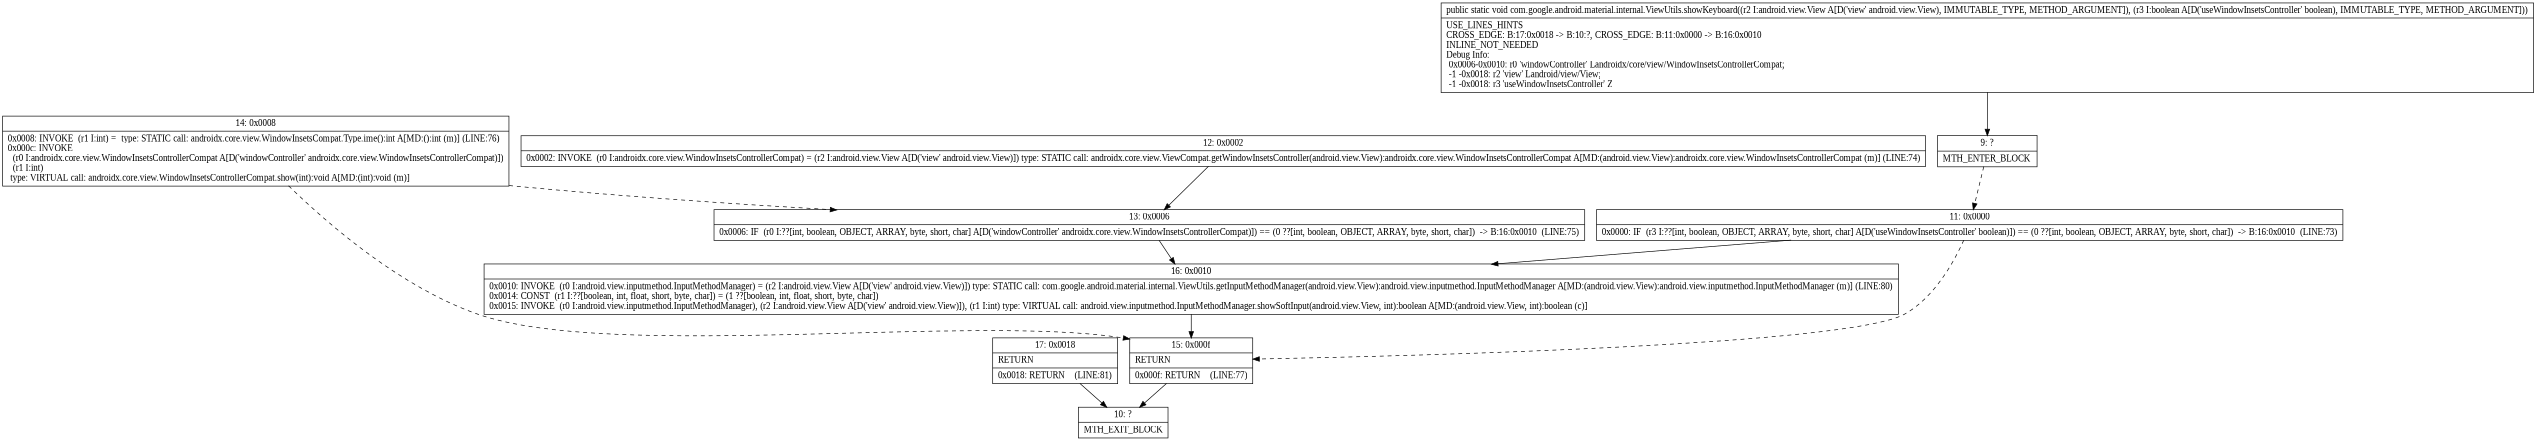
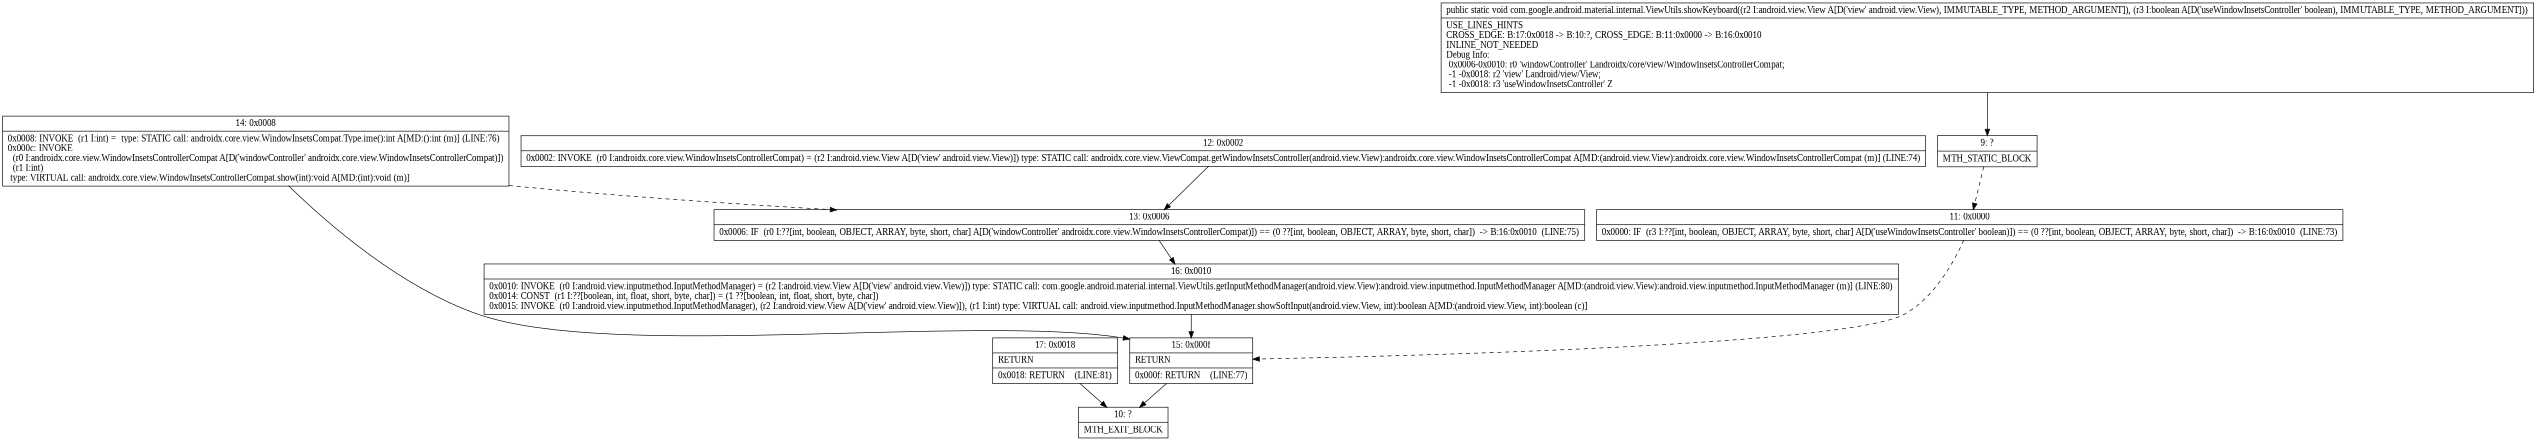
(1987, 159) -> (1987, 159)
(1645, 252) -> none
(685, 336) -> (685, 336)
